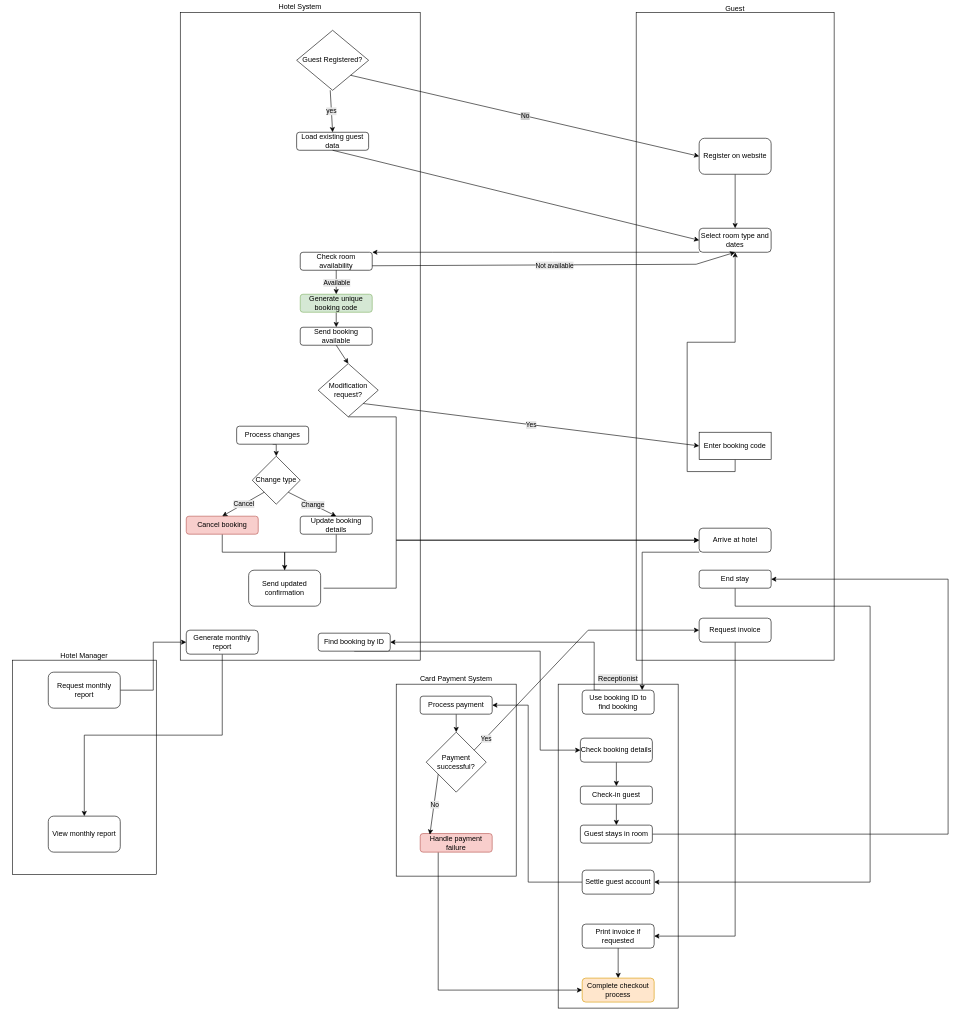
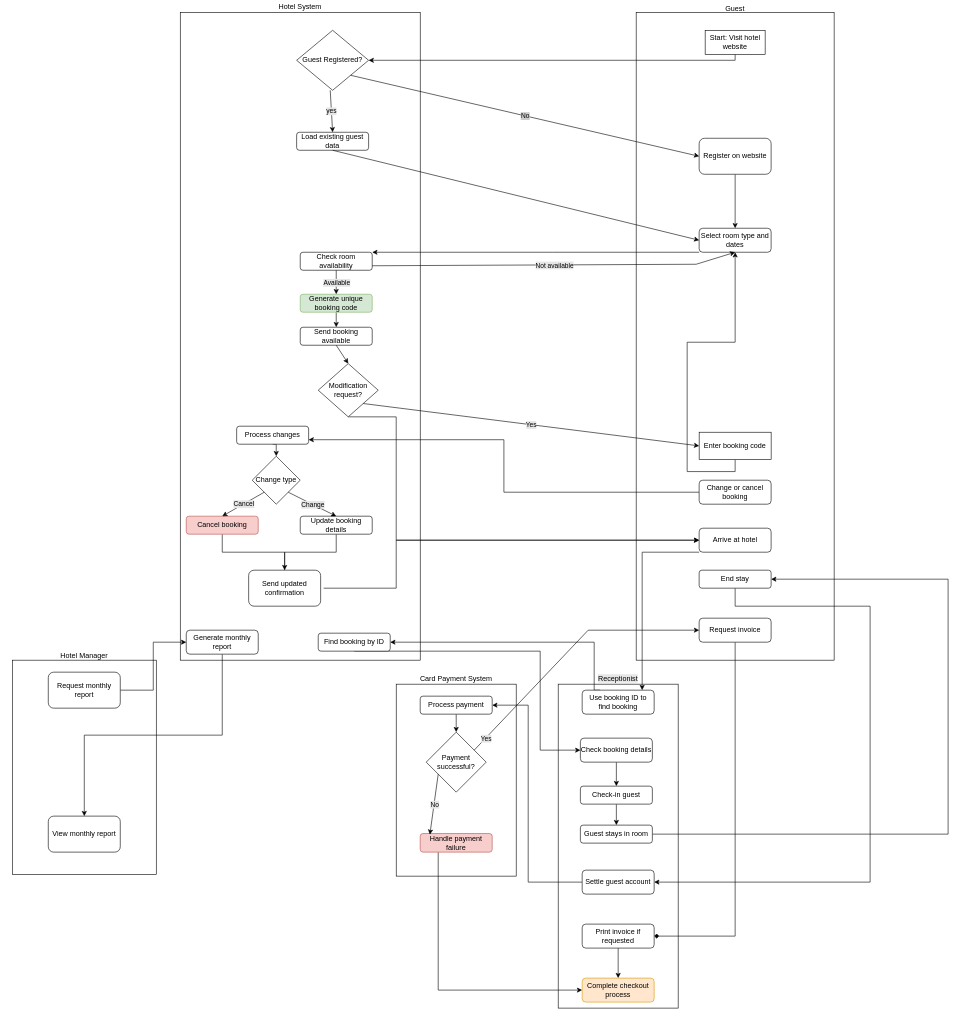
none -> (735, 42)
none -> (735, 55)
none -> (698, 492)
none -> (735, 492)
(659, 936) -> (660, 936)
